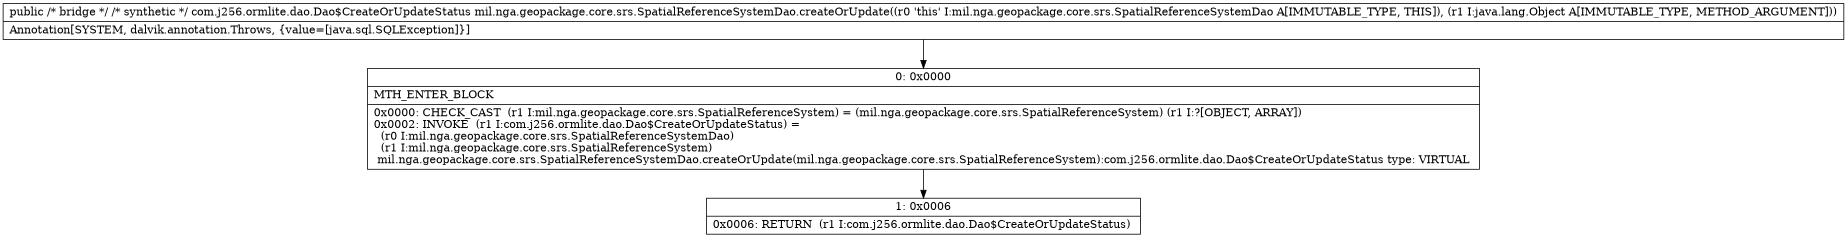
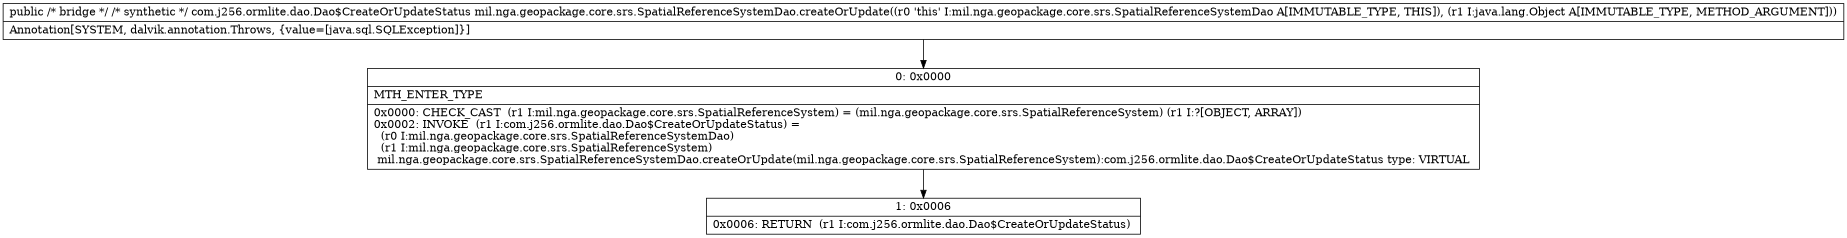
(434, 95) -> (429, 95)
